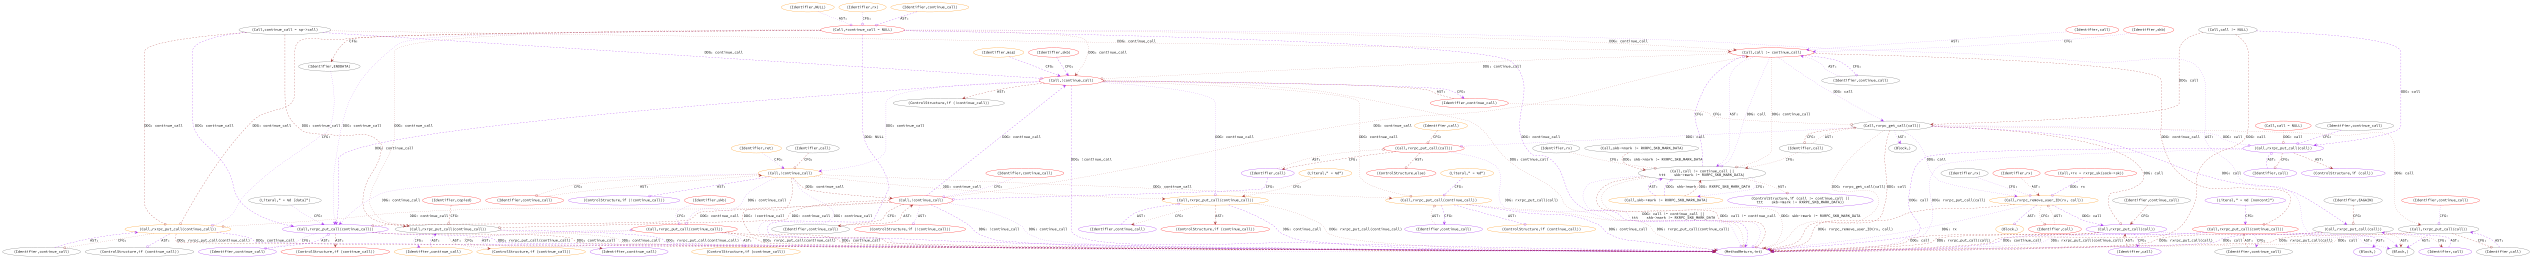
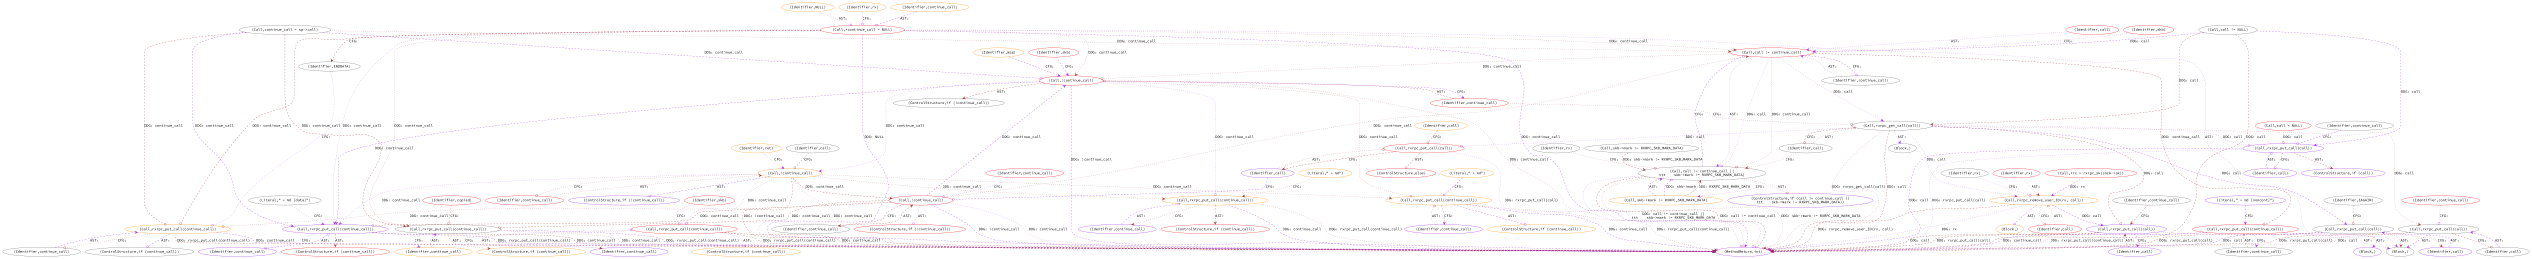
none -> (2010, 46)
(2068, 186) -> (2068, 186)
